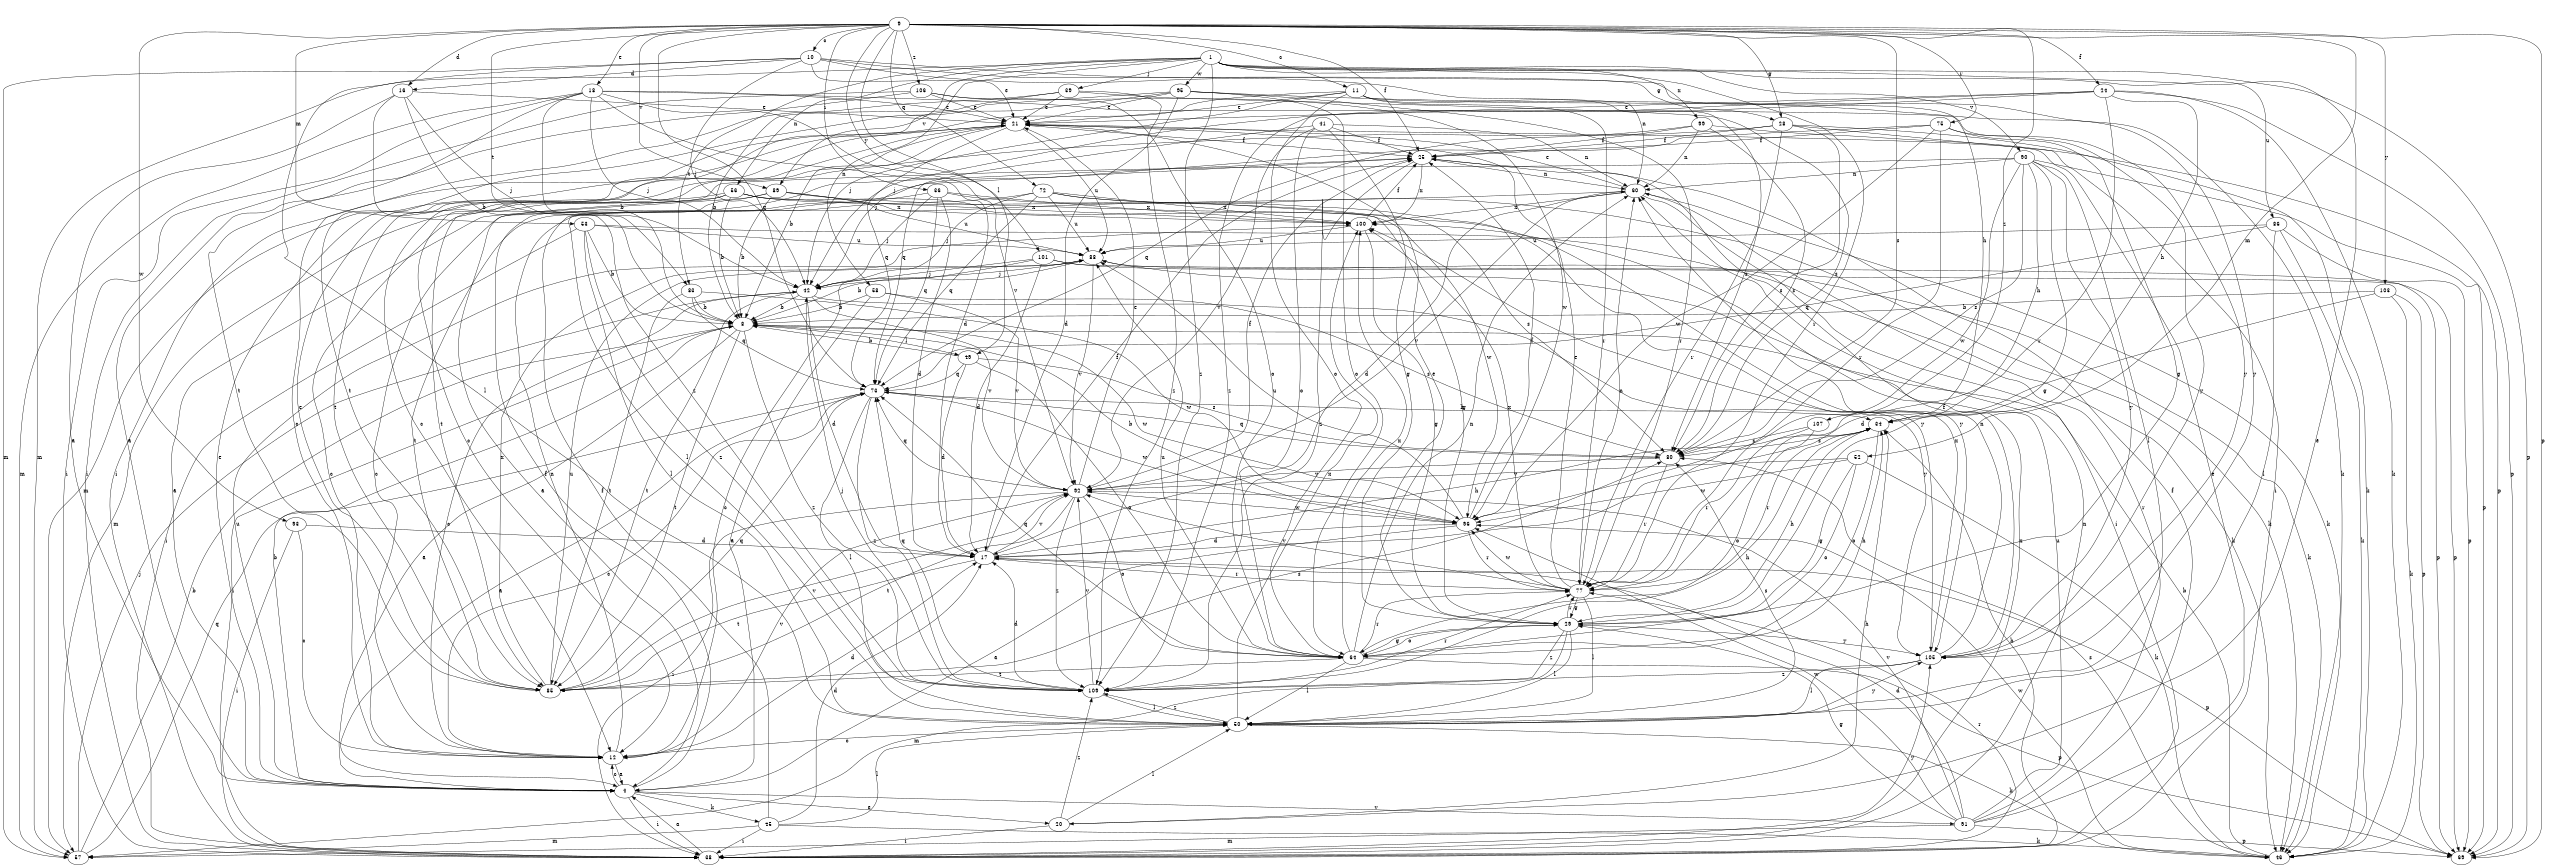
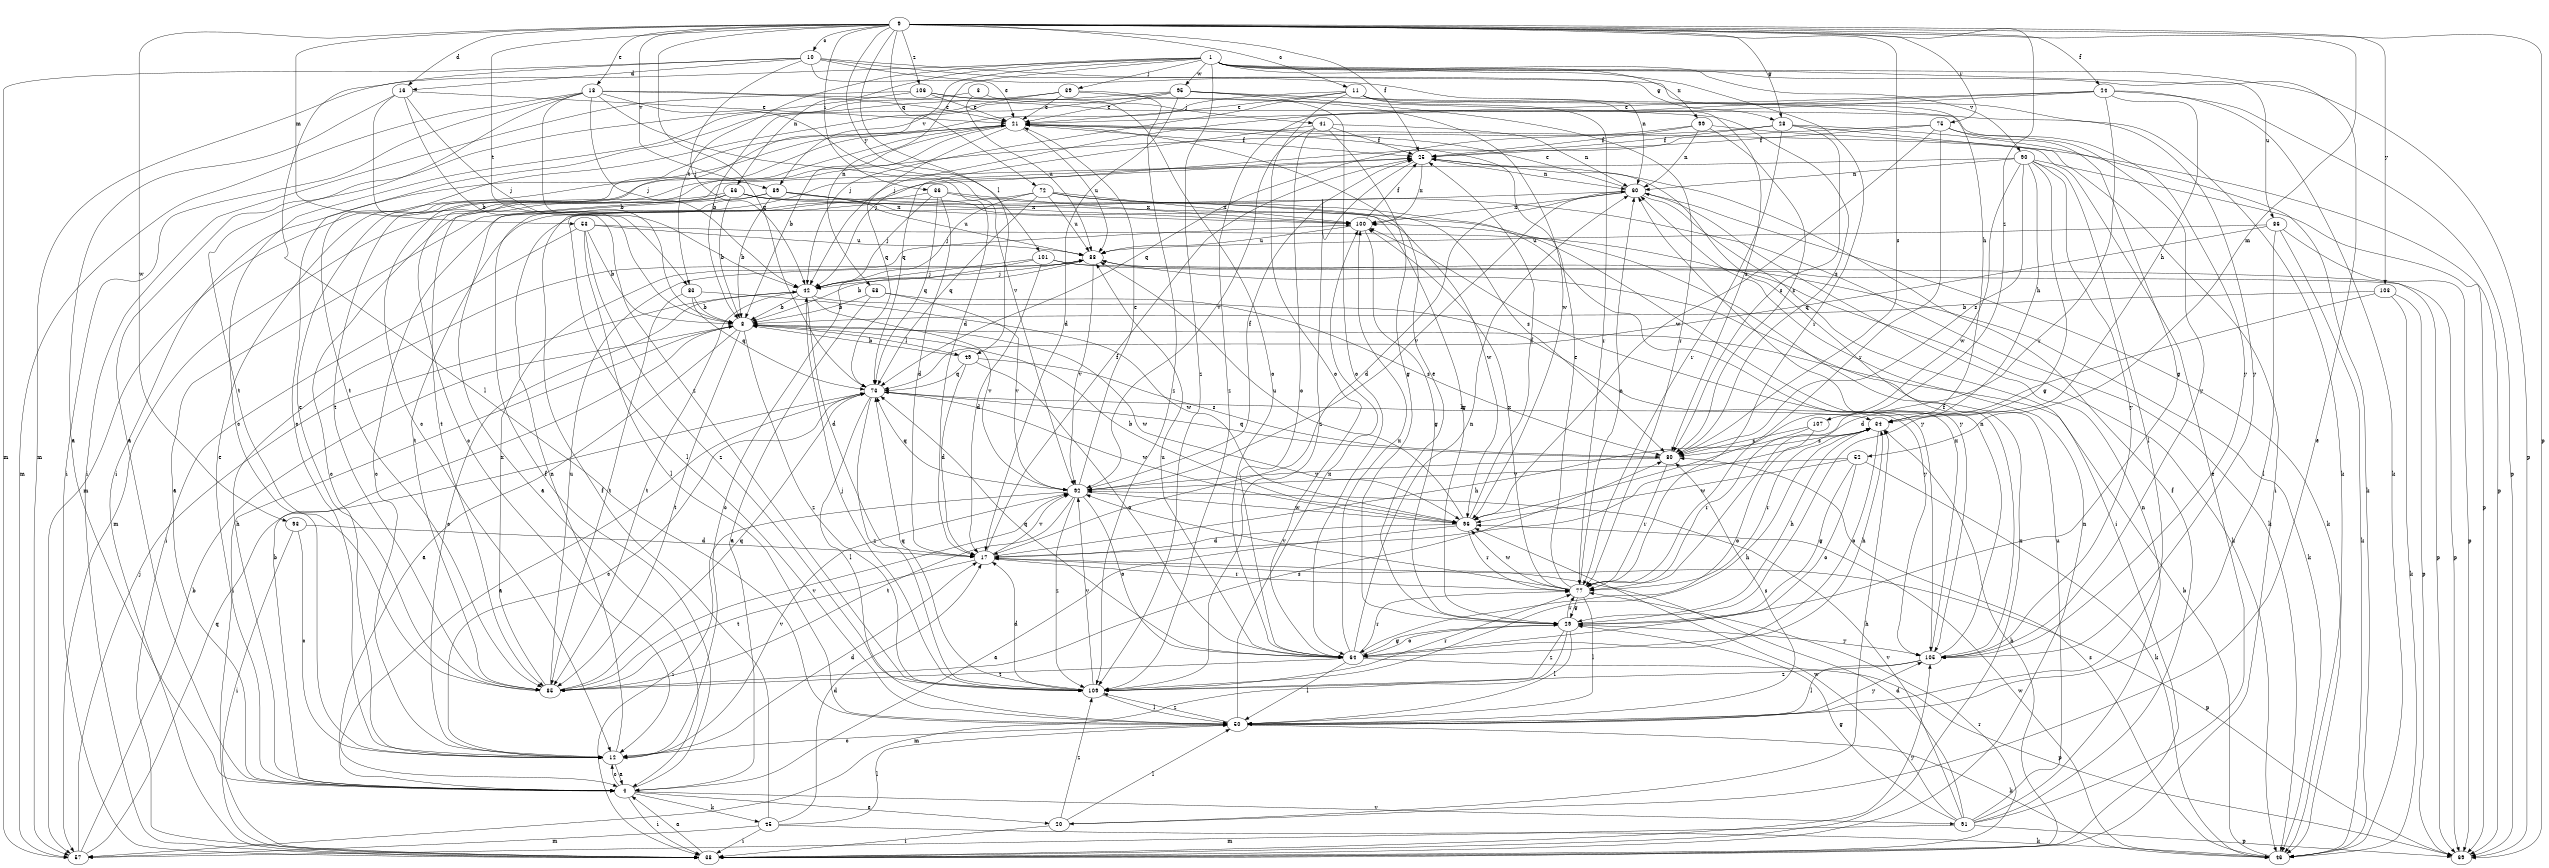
none -> (979, 91)
(2144, 508) -> (2144, 508)
(238, 524) -> (238, 524)
